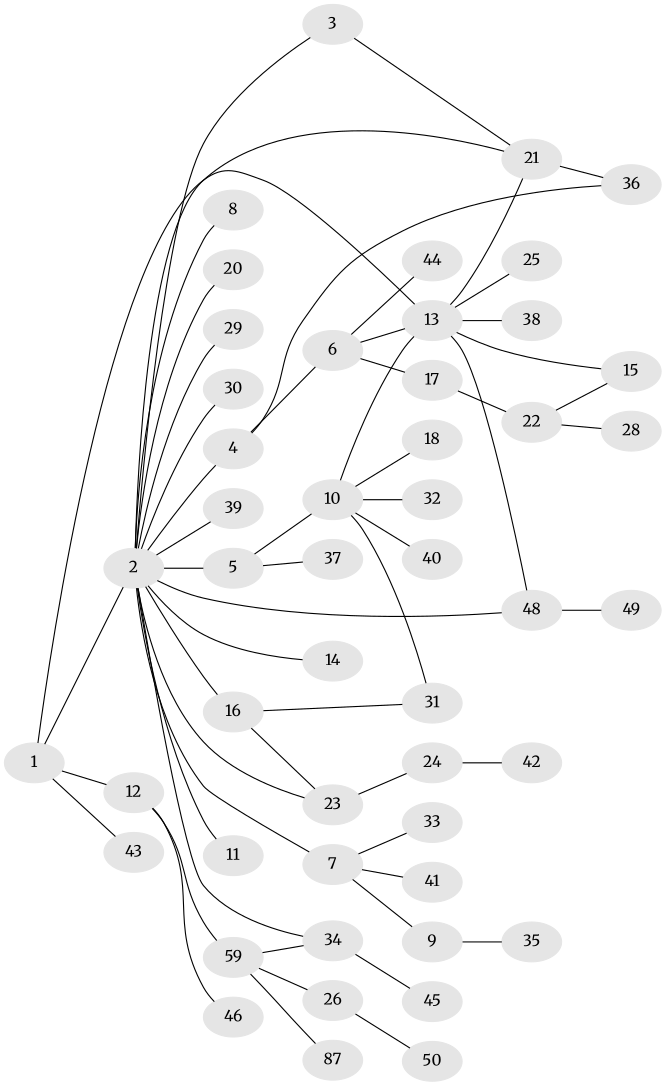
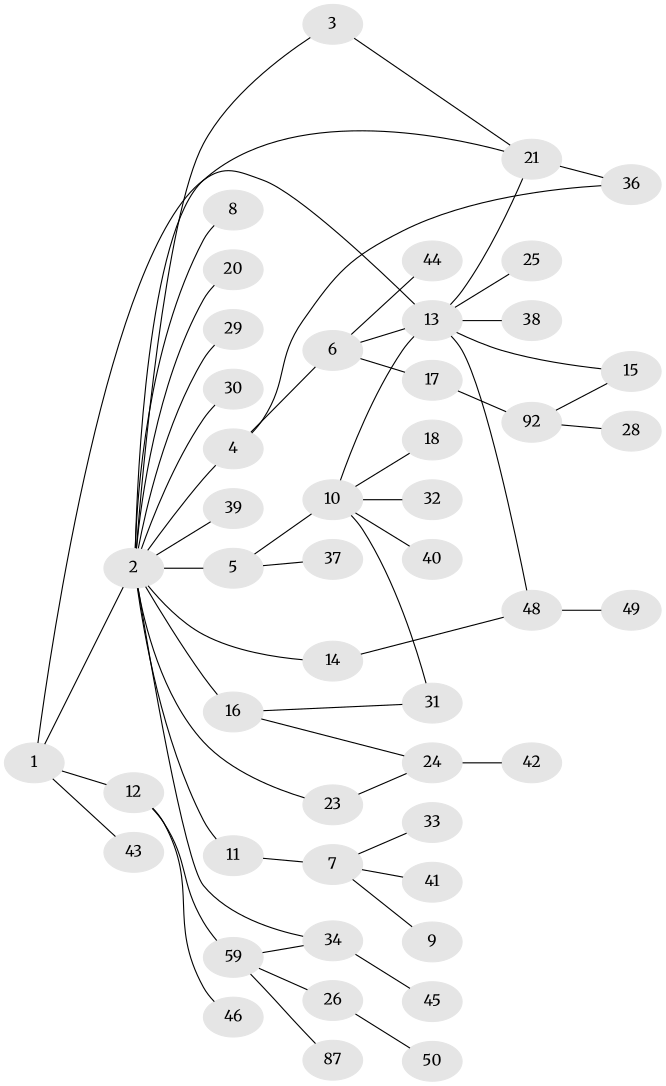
(532, 422) -> (532, 422)
(327, 614) -> (432, 636)
(185, 757) -> (283, 860)
(283, 759) -> (333, 737)
(532, 942) -> none
